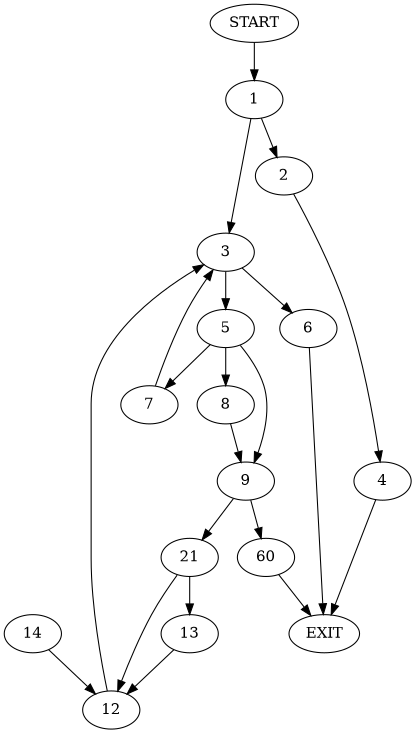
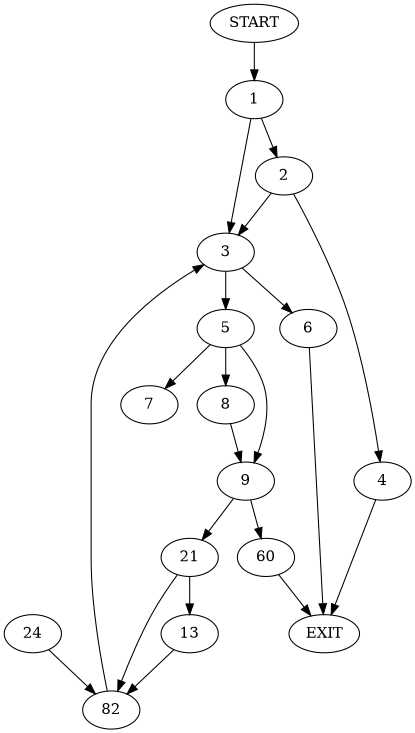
(177, 330) -> (258, 210)
(33, 634) -> (33, 634)
(111, 710) -> (111, 710)
